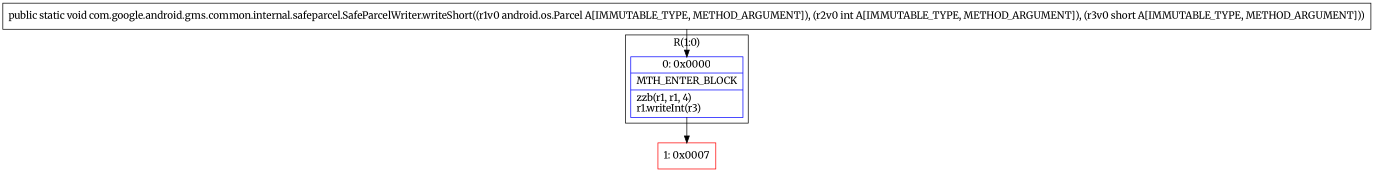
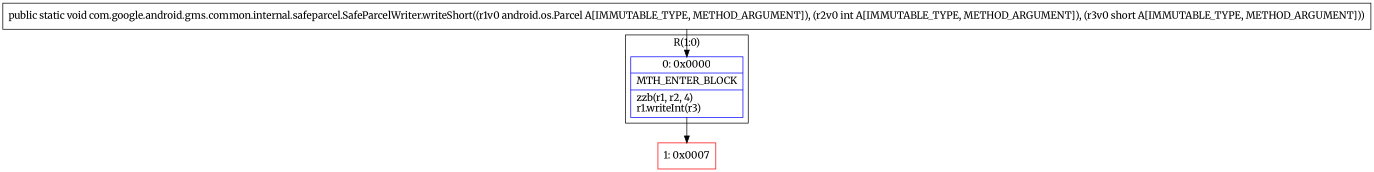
(664, 98) -> (665, 98)
